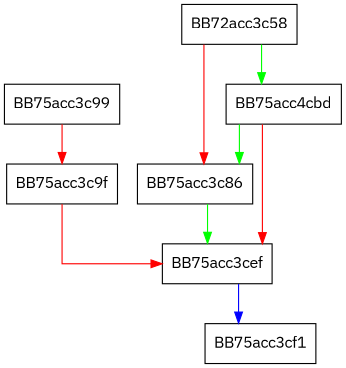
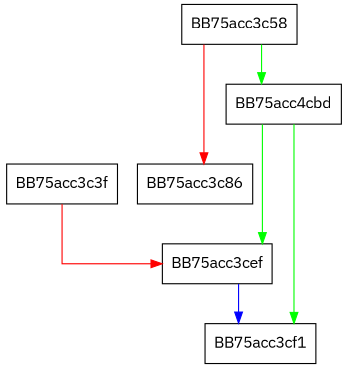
(239, 24) -> (239, 24)
(62, 104) -> none
(239, 138) -> (294, 218)
(262, 179) -> (262, 179)
(62, 184) -> (62, 184)
(208, 218) -> none
